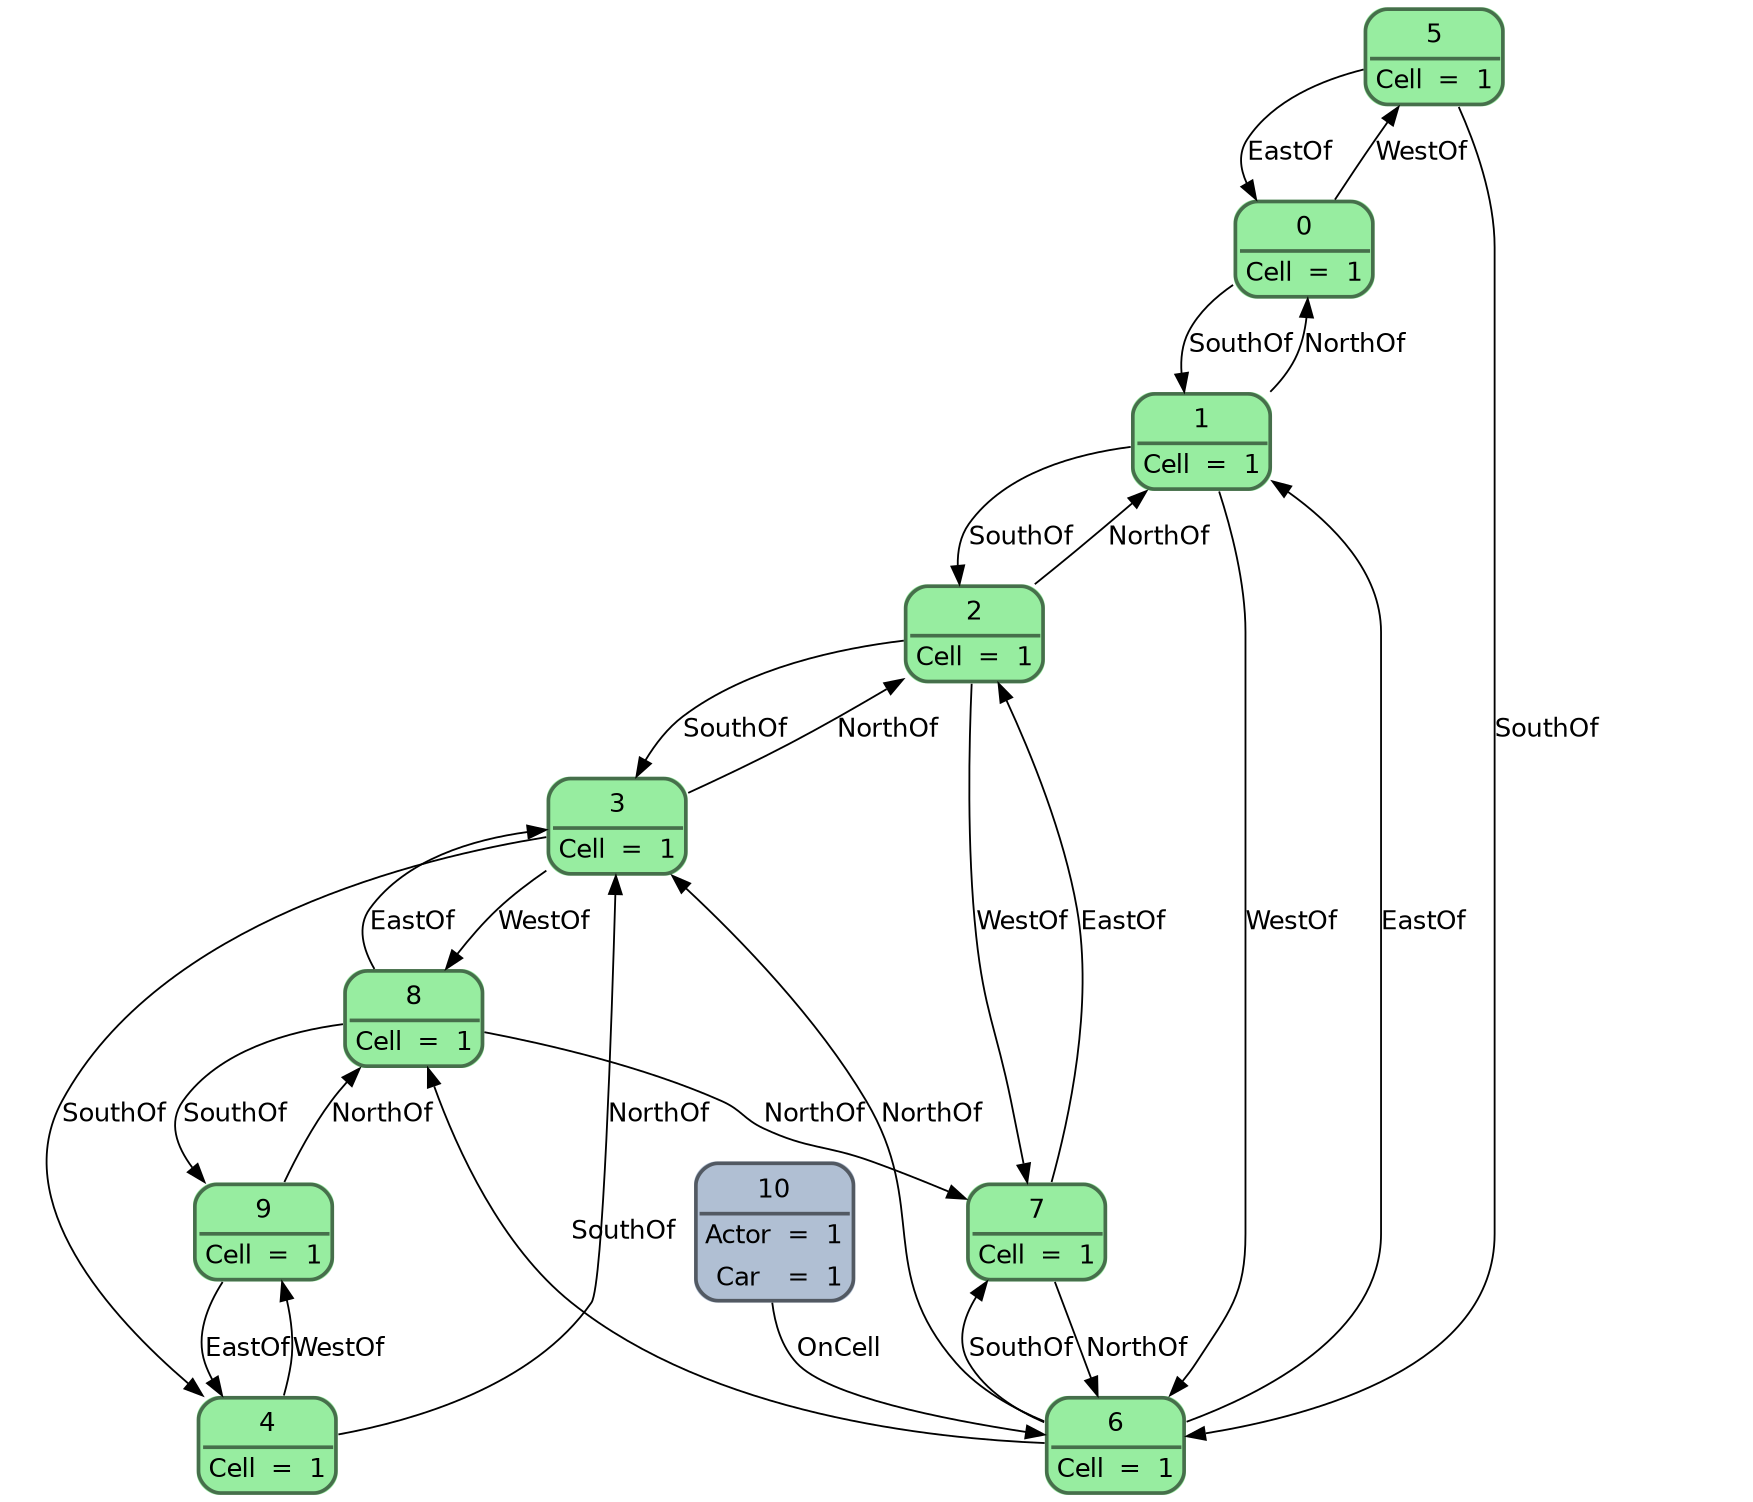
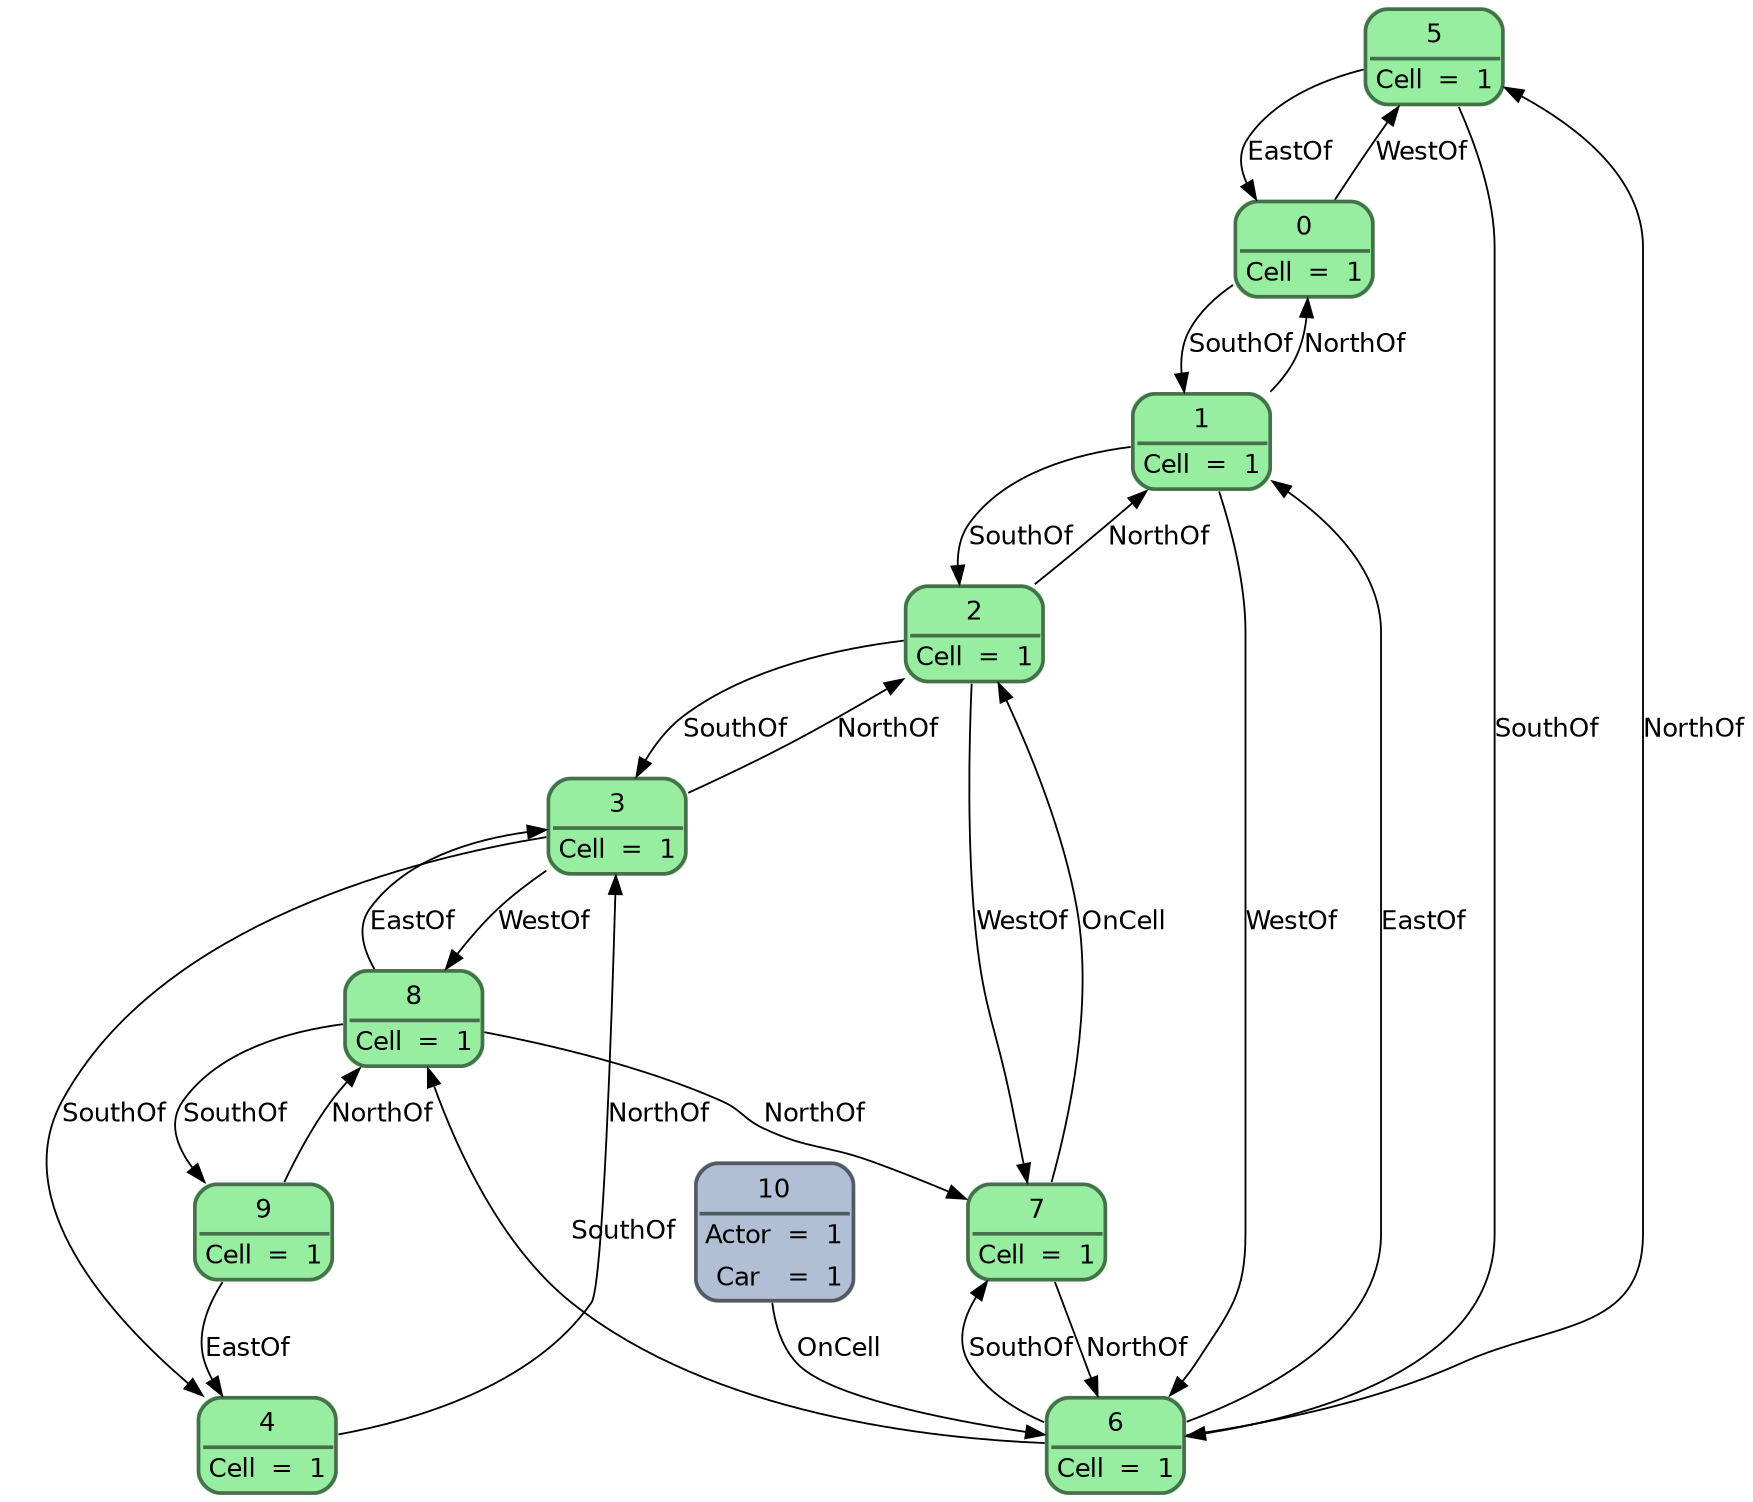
(1124, 922) -> (1124, 922)
(888, 1150) -> (1643, 903)
(292, 1348) -> none
